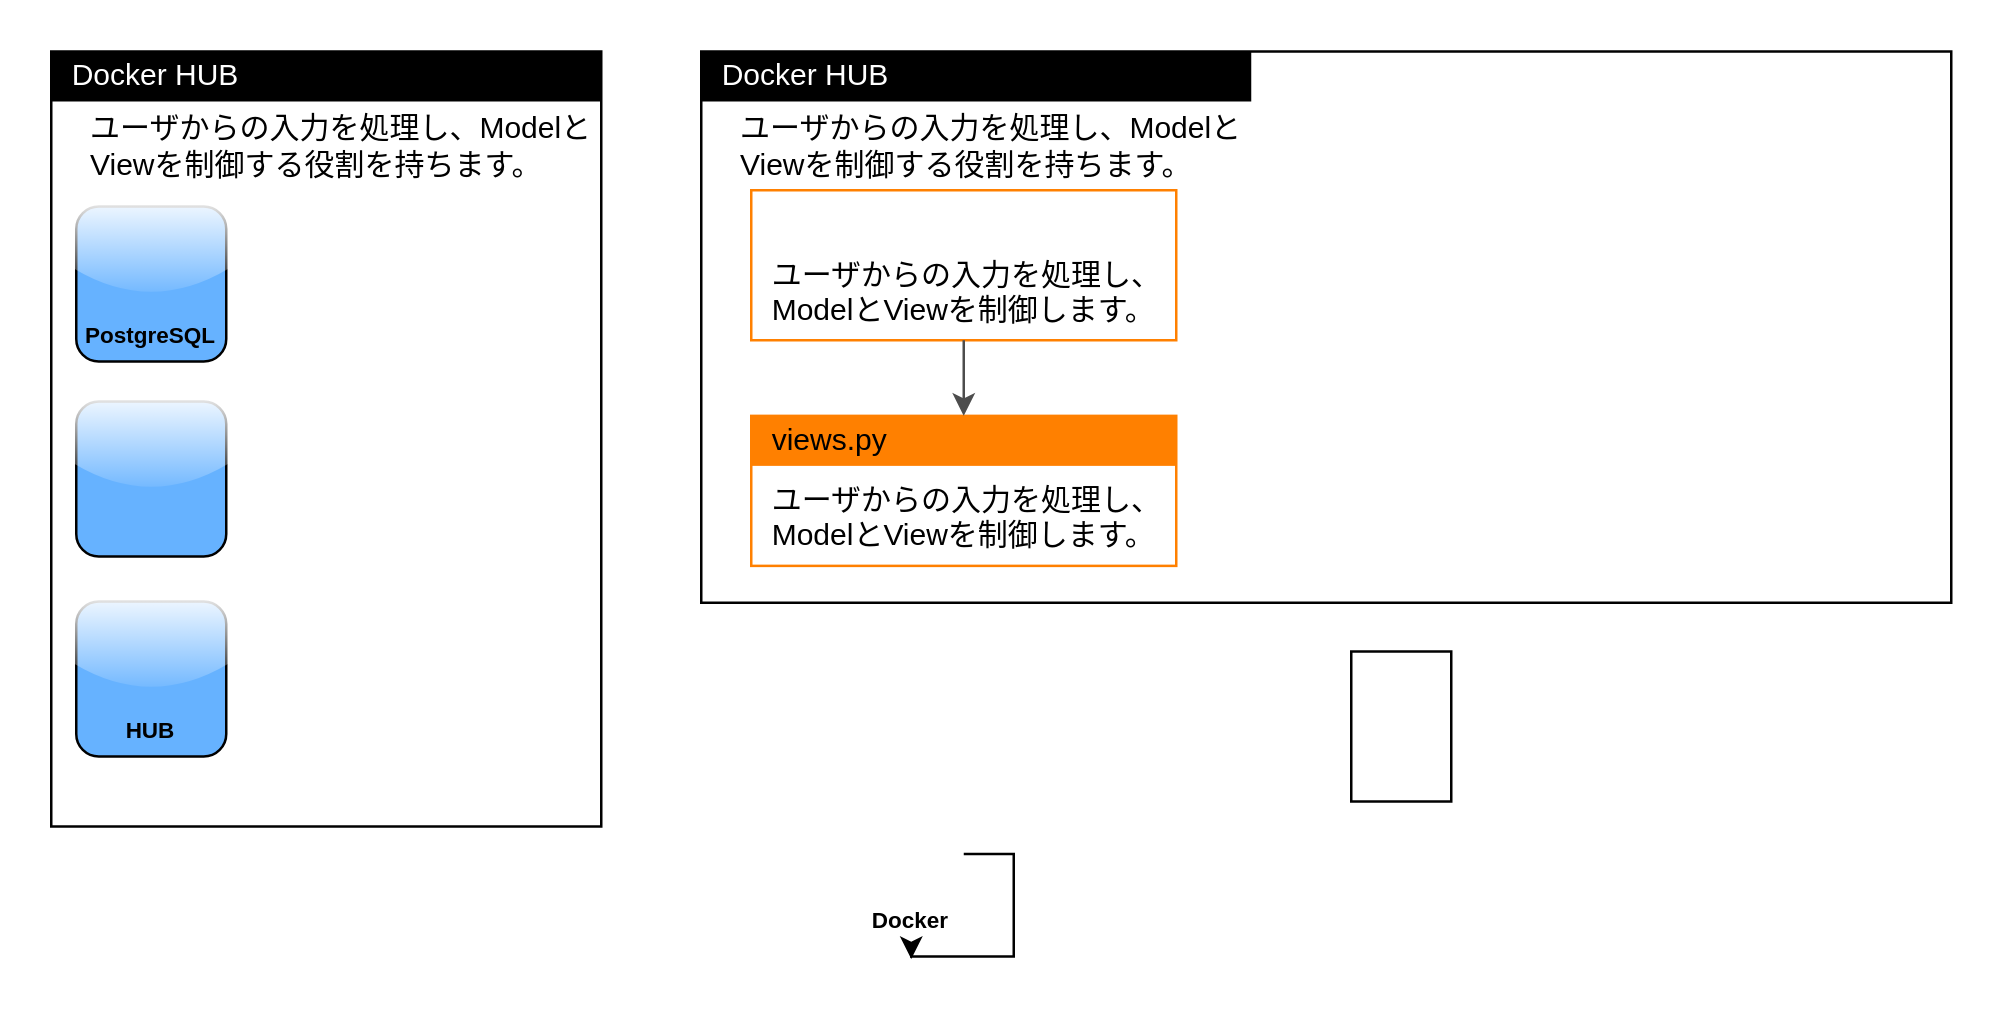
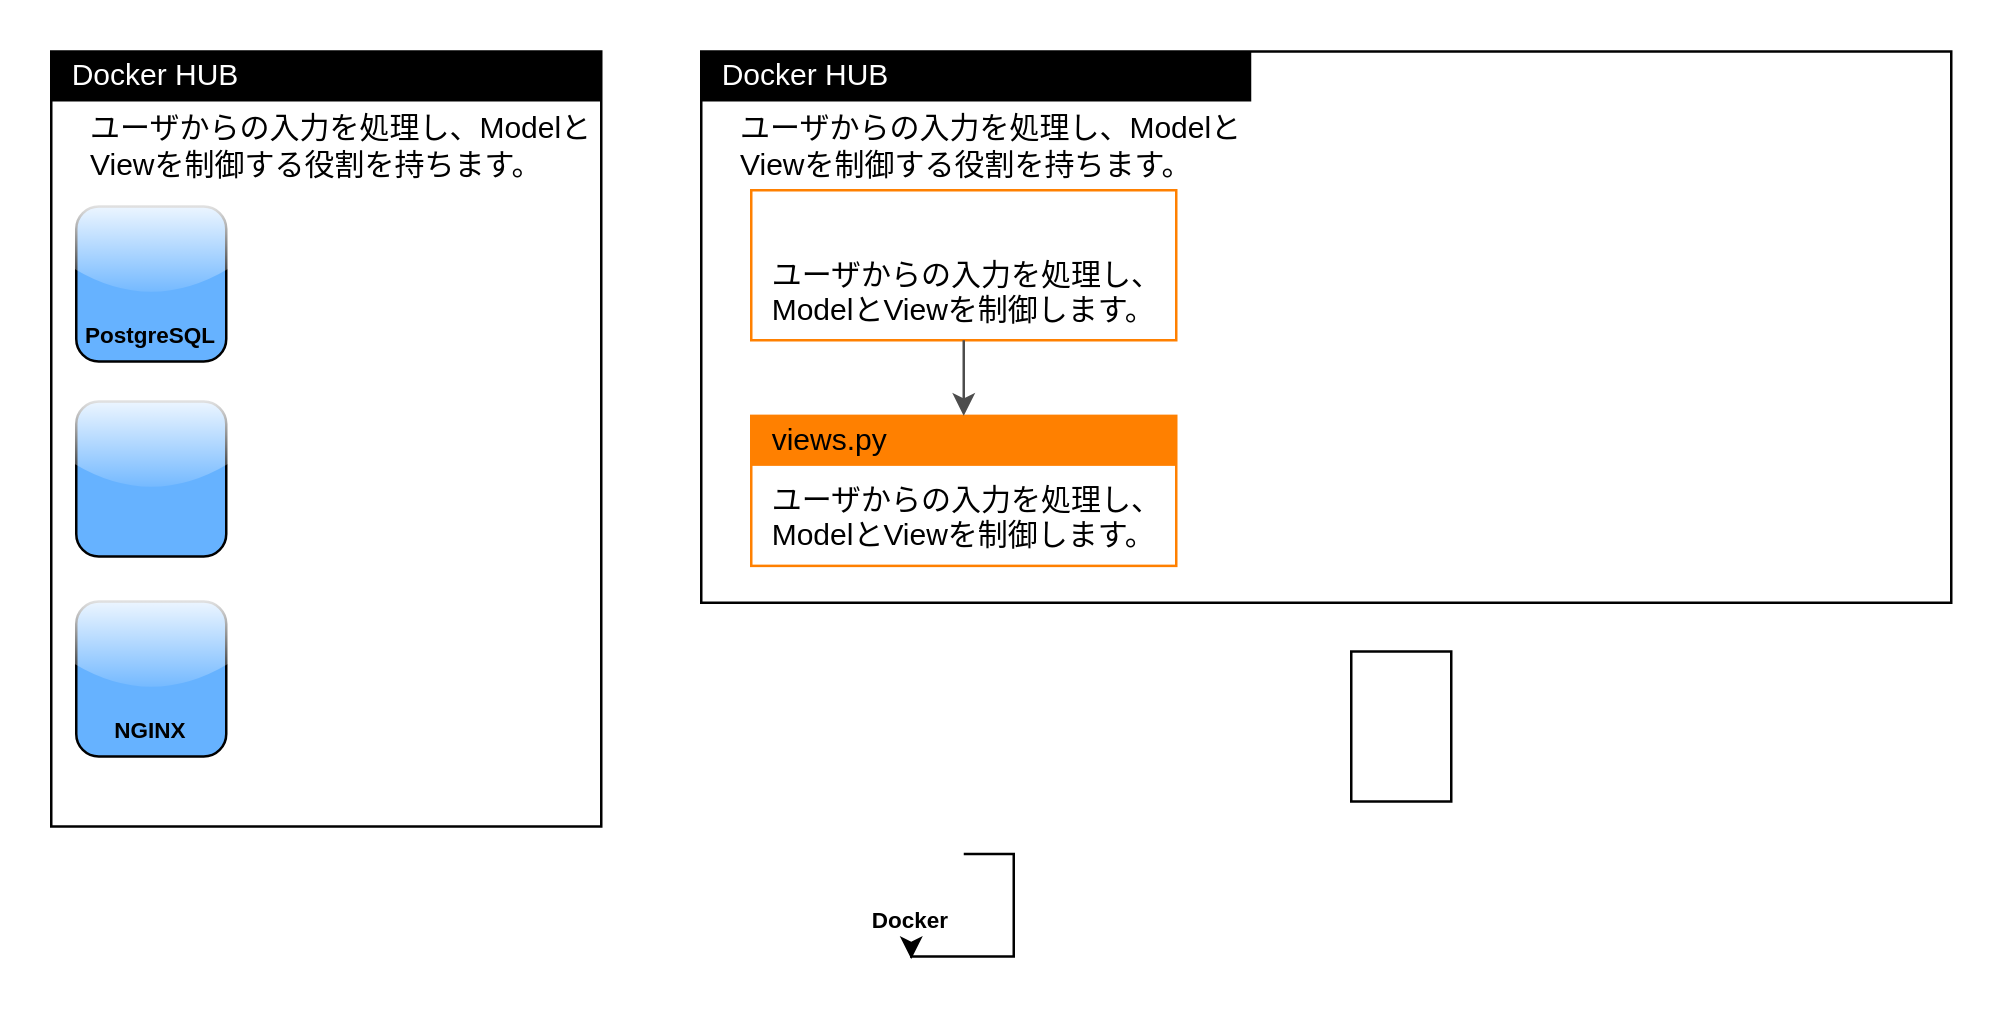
(151, 731) -> (151, 731)
